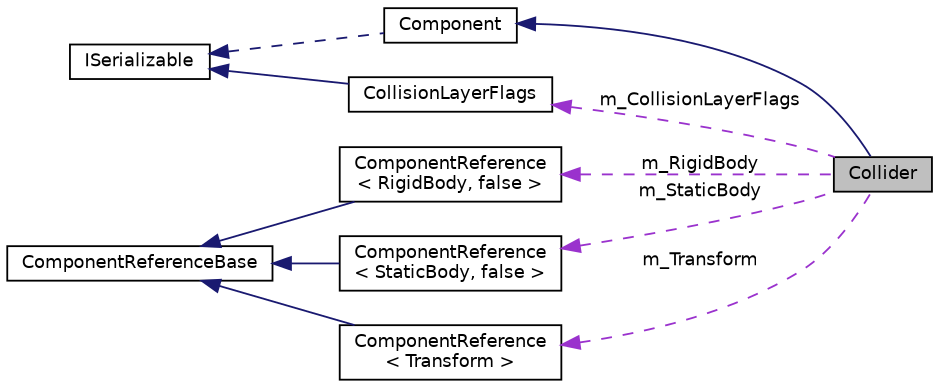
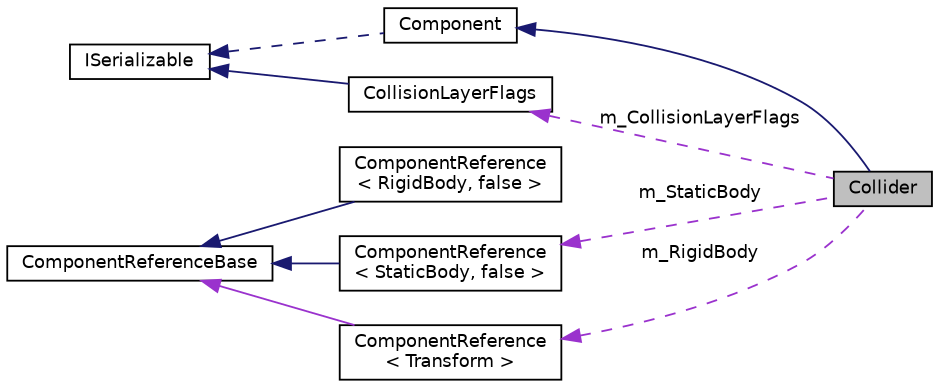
(707, 174) -> none
(698, 261) -> (698, 253)
(287, 305) -> (287, 305)
